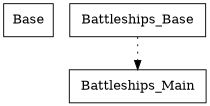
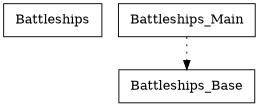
(28, 20) -> (53, 20)
(138, 49) -> (187, 49)
